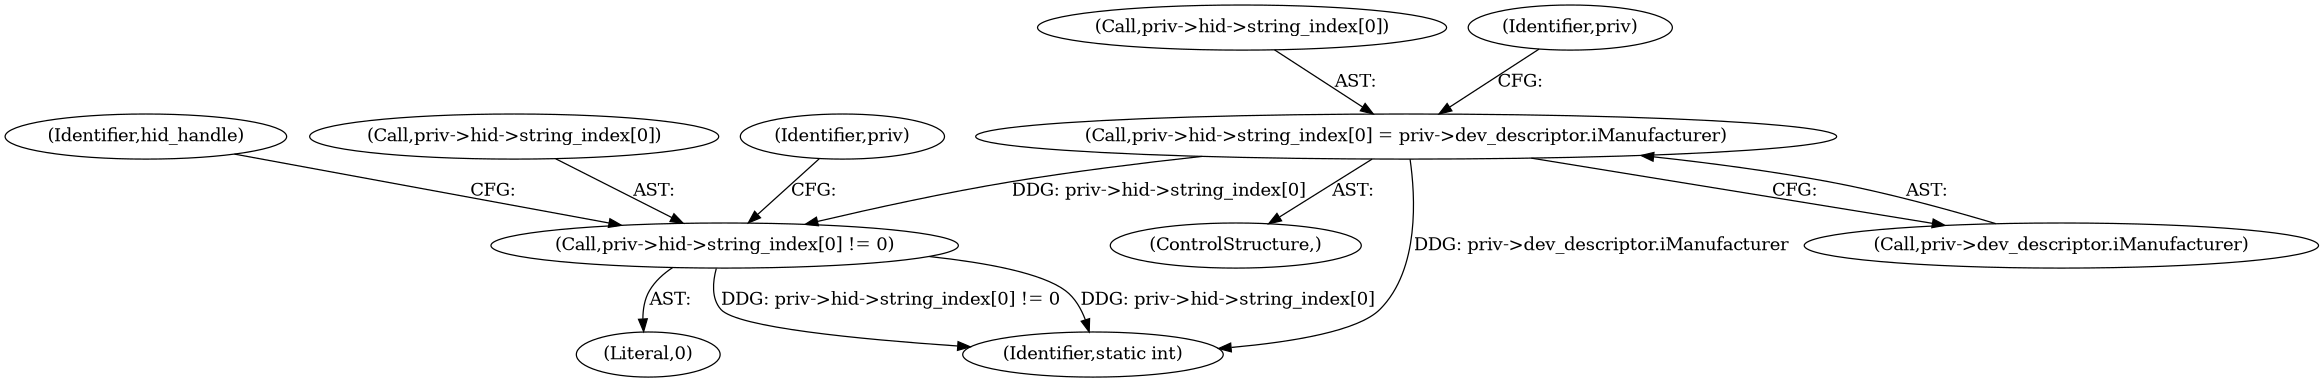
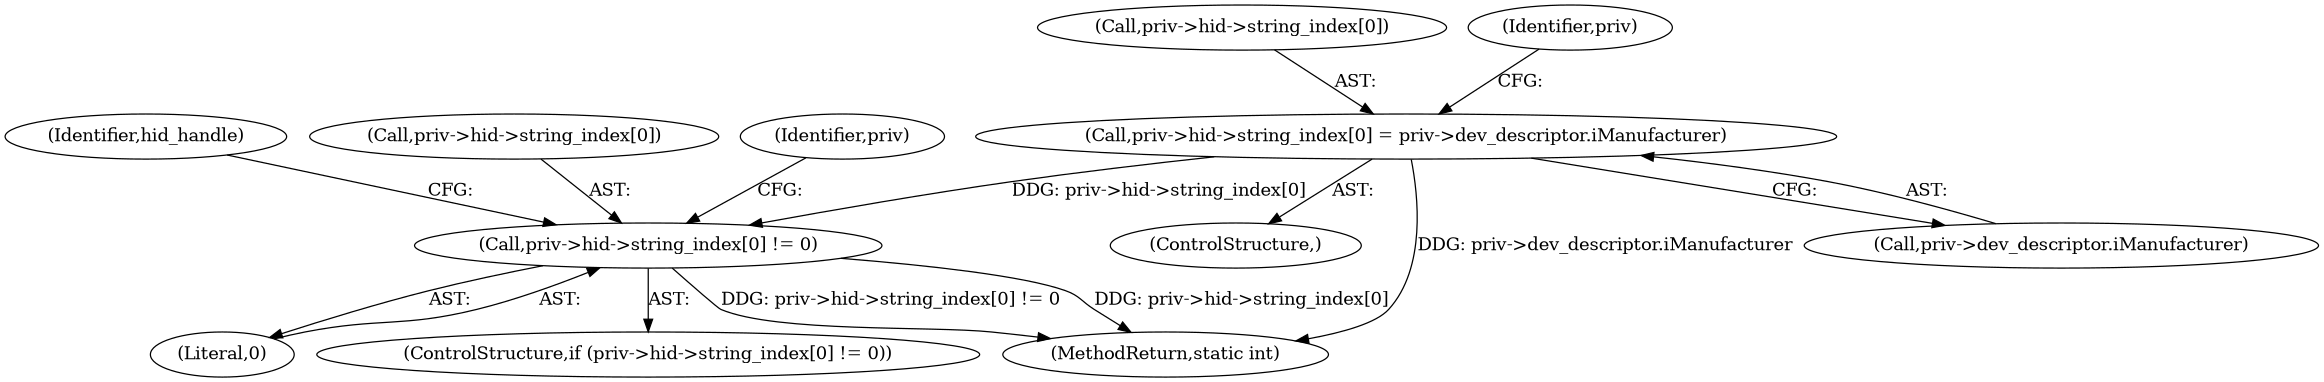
none -> (434, 318)
none -> (648, 355)
(1093, 355) -> (1166, 355)
